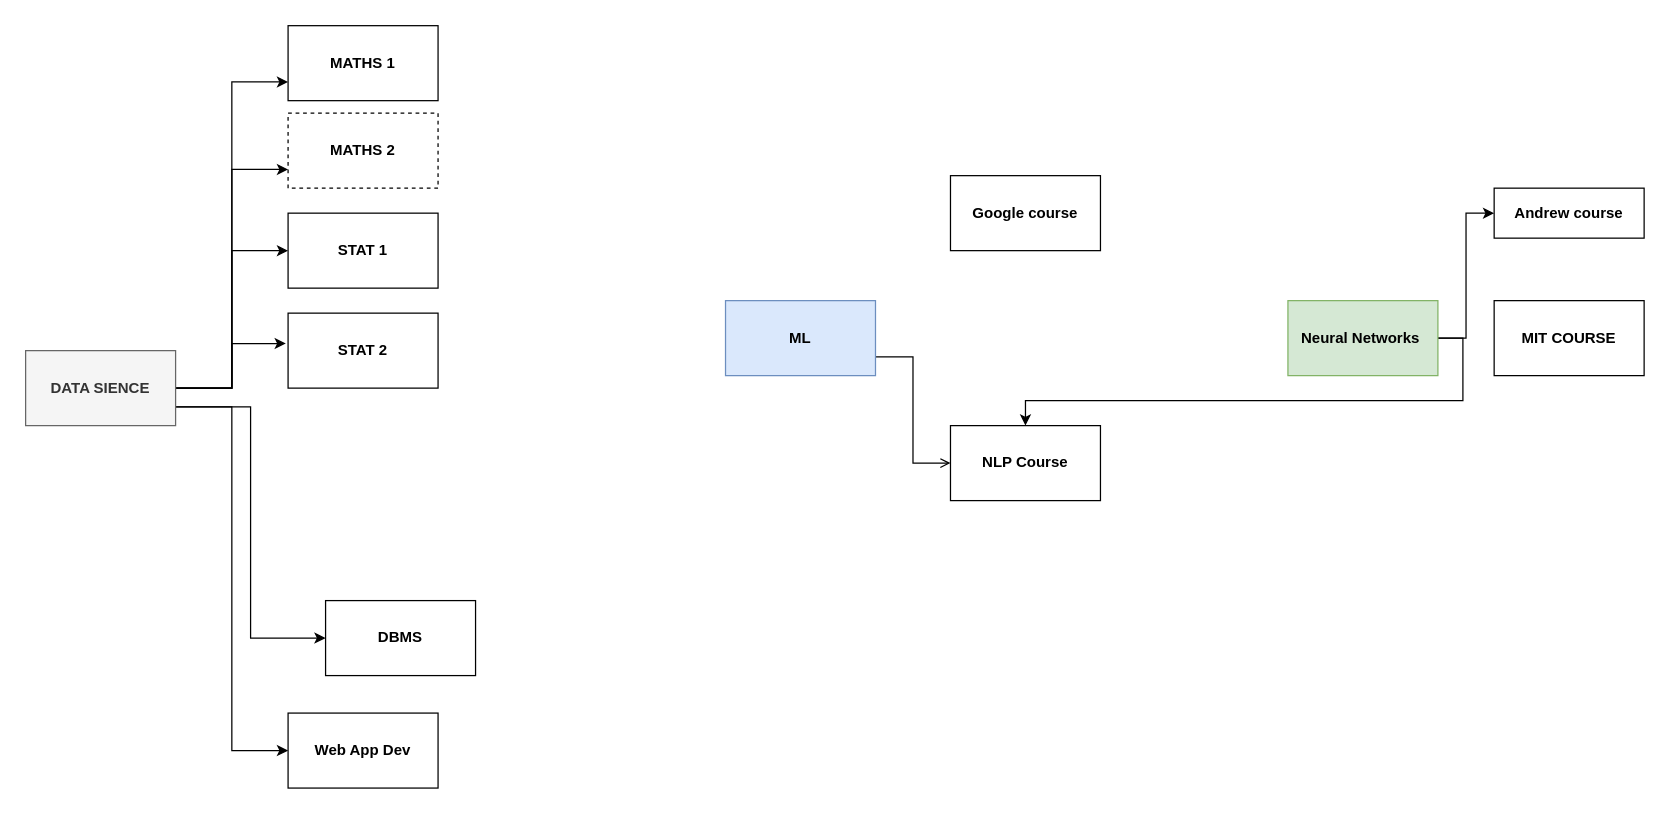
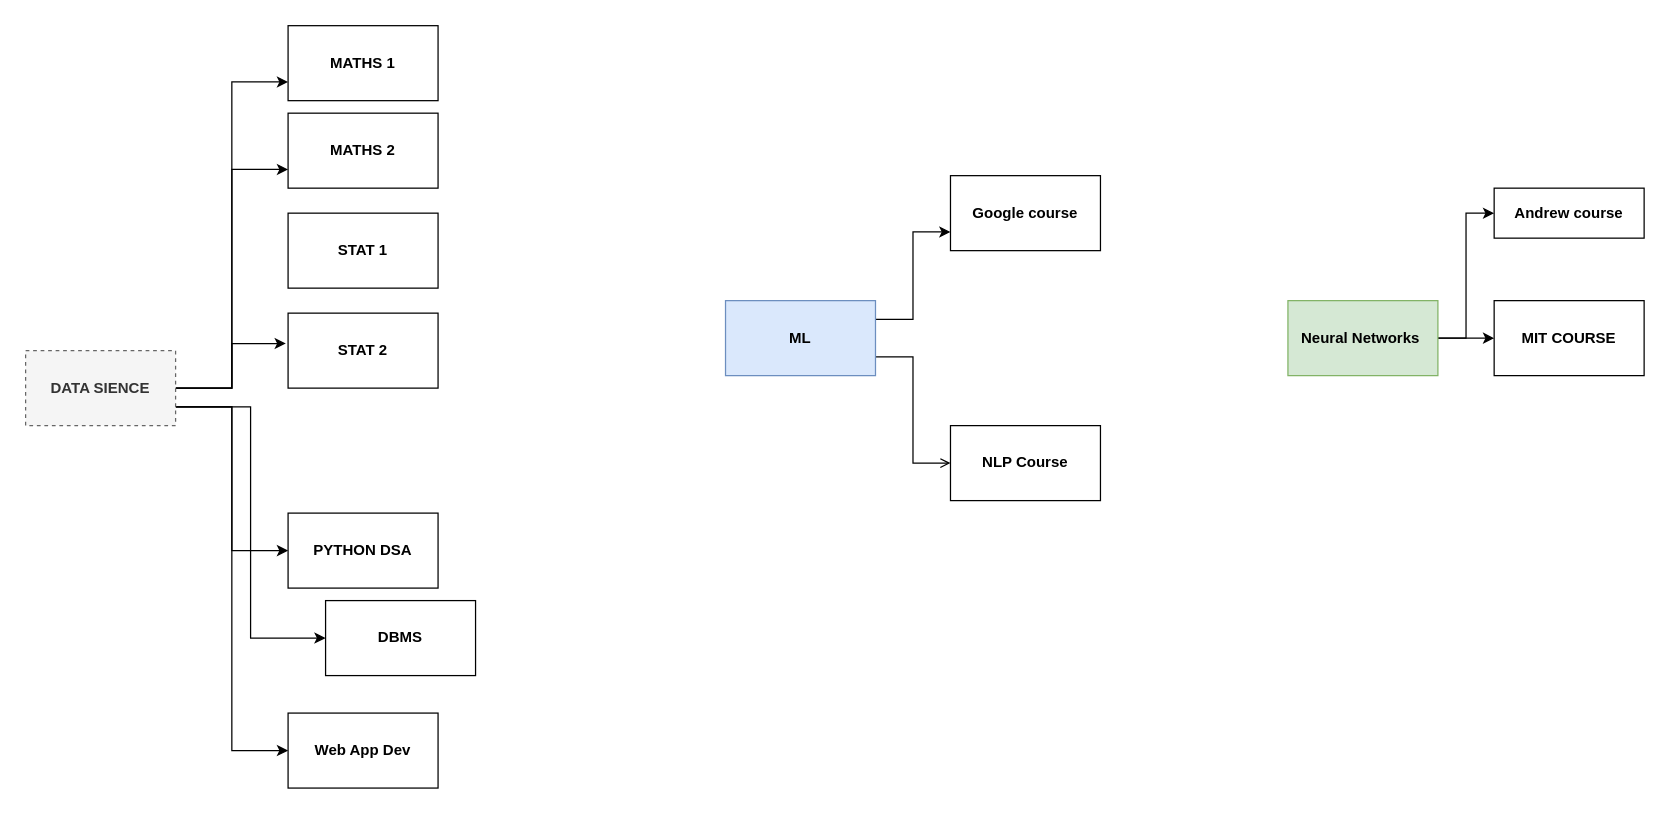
(363, 151) -> (363, 151)
(256, 251) -> none
none -> (913, 280)
(101, 388) -> (101, 388)
(1266, 401) -> (1477, 338)
none -> (257, 551)
none -> (363, 551)
